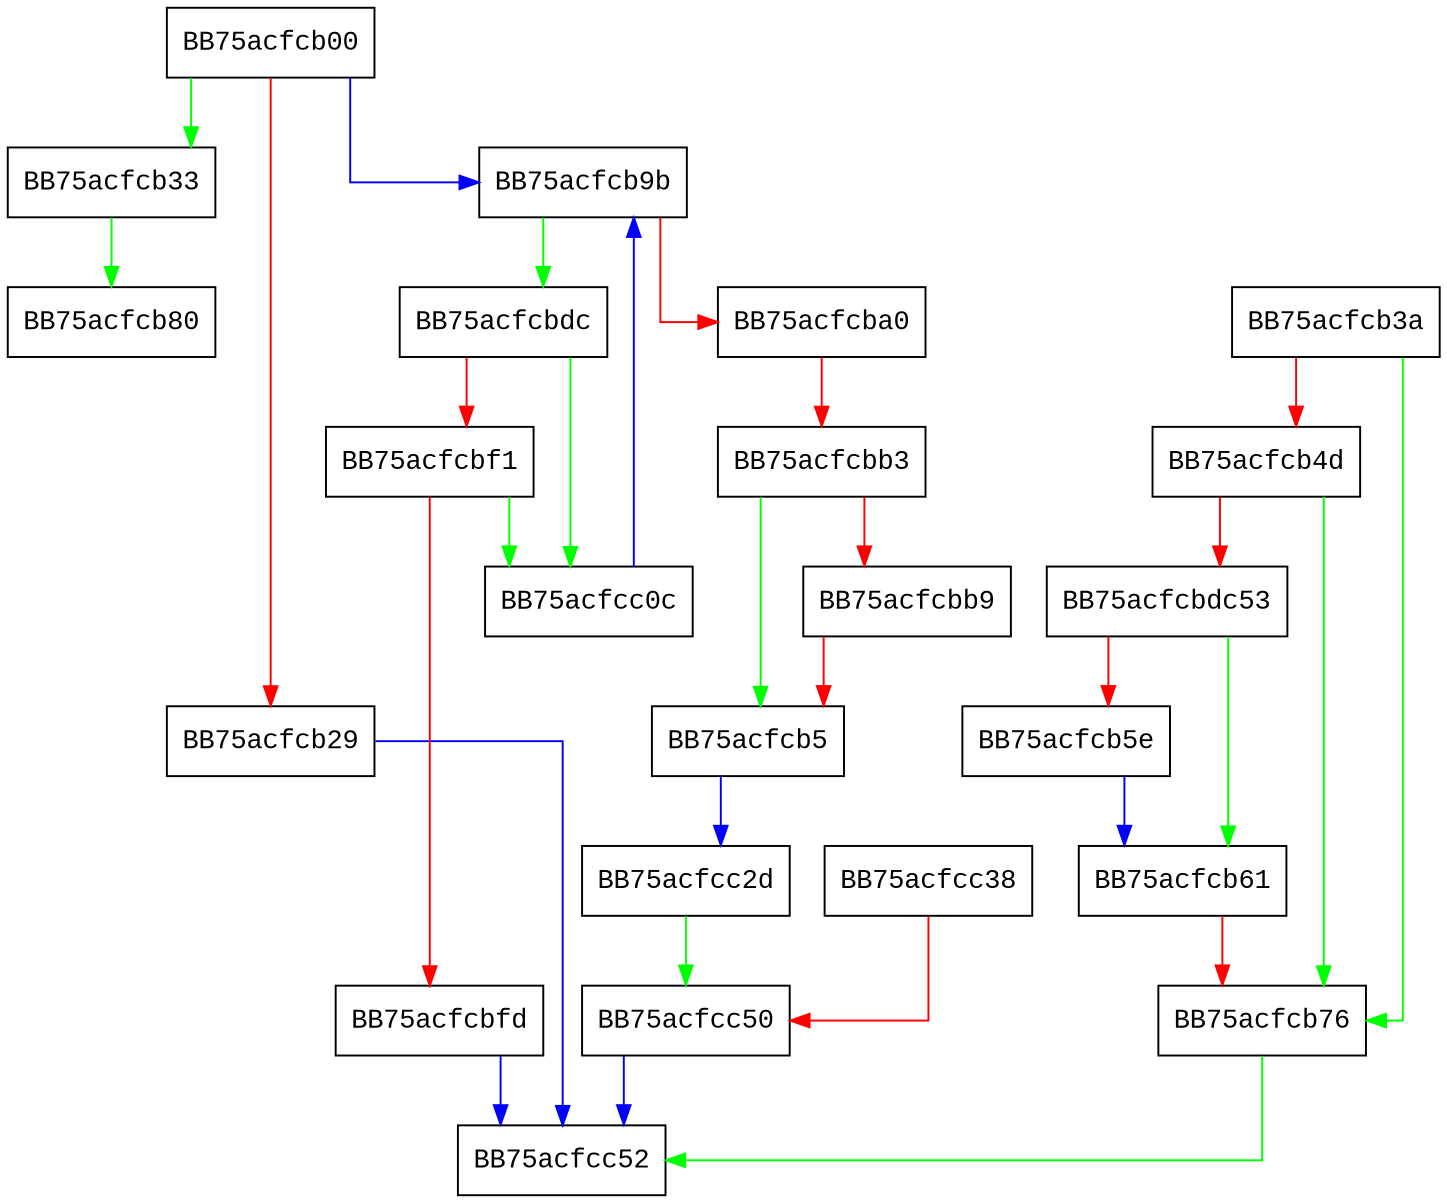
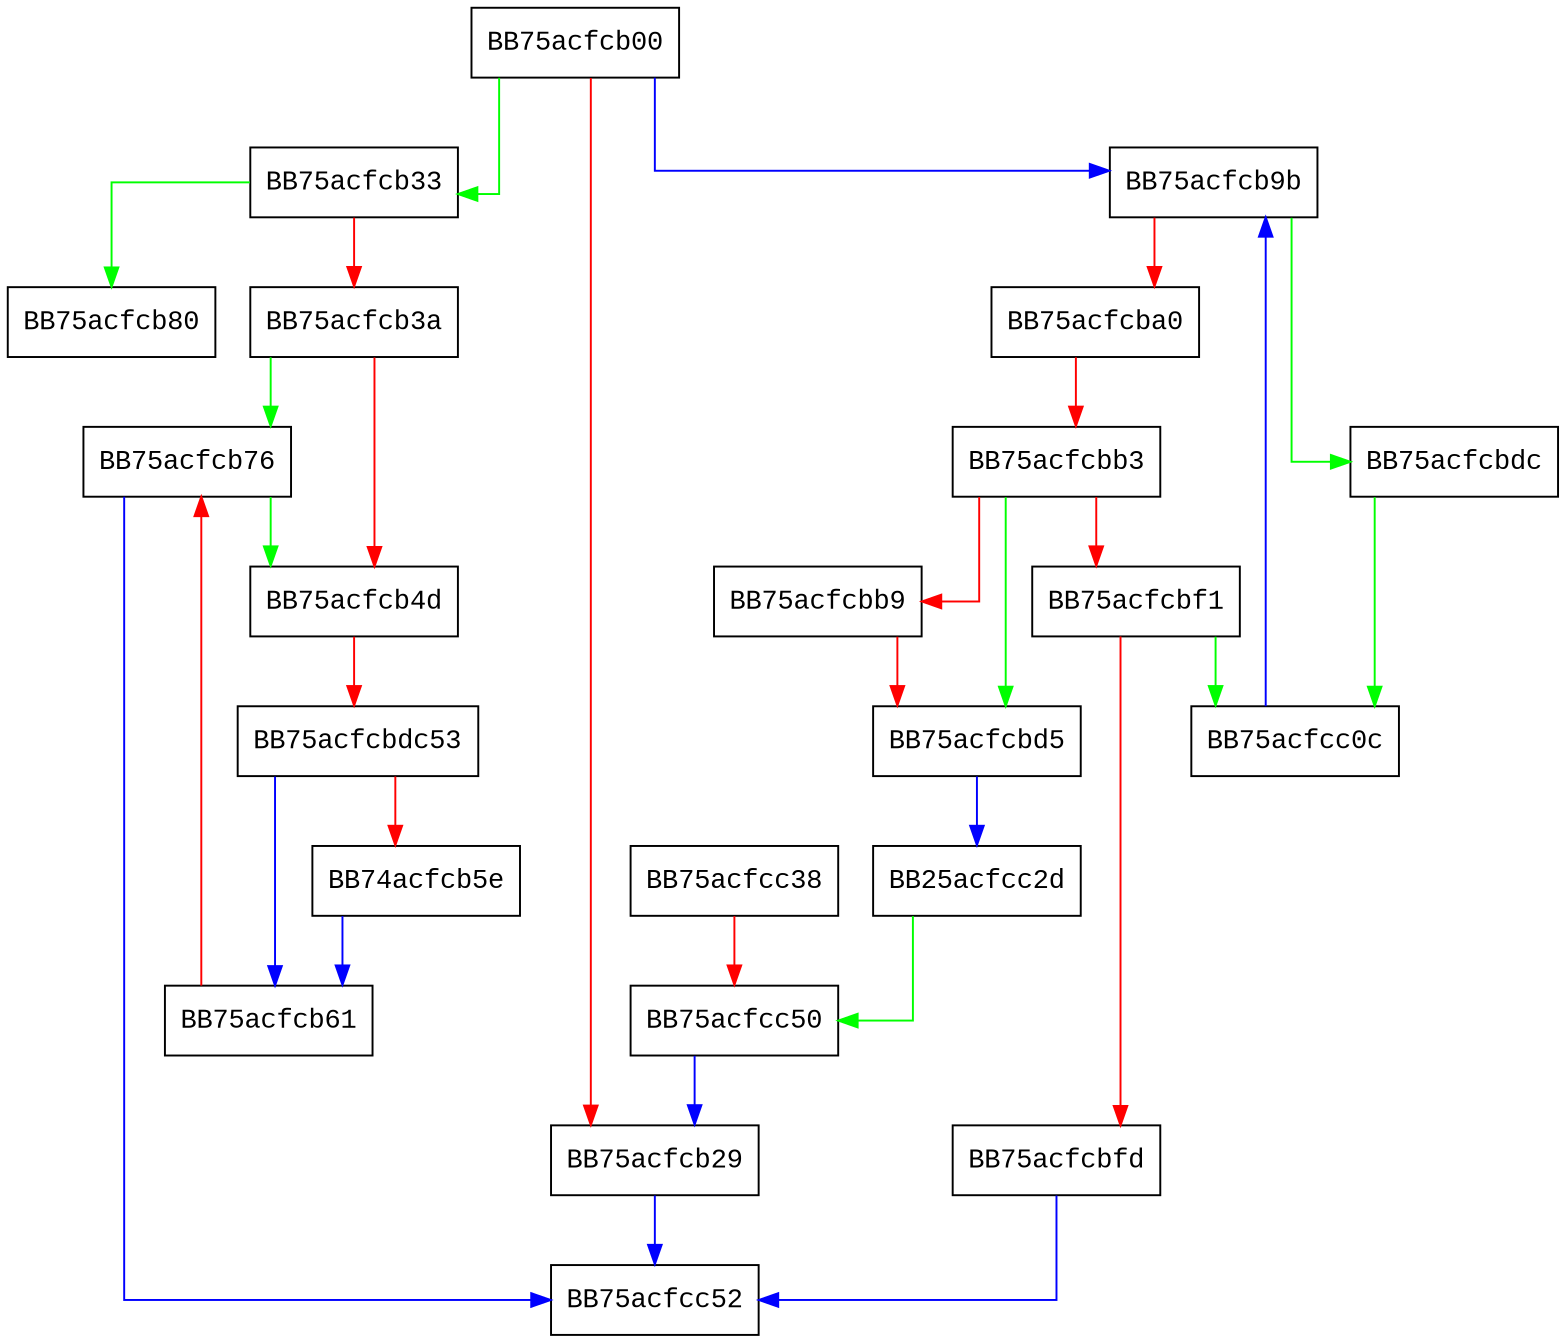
none -> (354, 242)
(467, 382) -> (1096, 522)
(1324, 731) -> (271, 522)
(1228, 732) -> (275, 871)
(748, 741) -> (977, 741)
(1066, 741) -> (416, 881)
(686, 881) -> (977, 881)
(624, 1080) -> (695, 1081)
(1026, 1160) -> (124, 1102)
